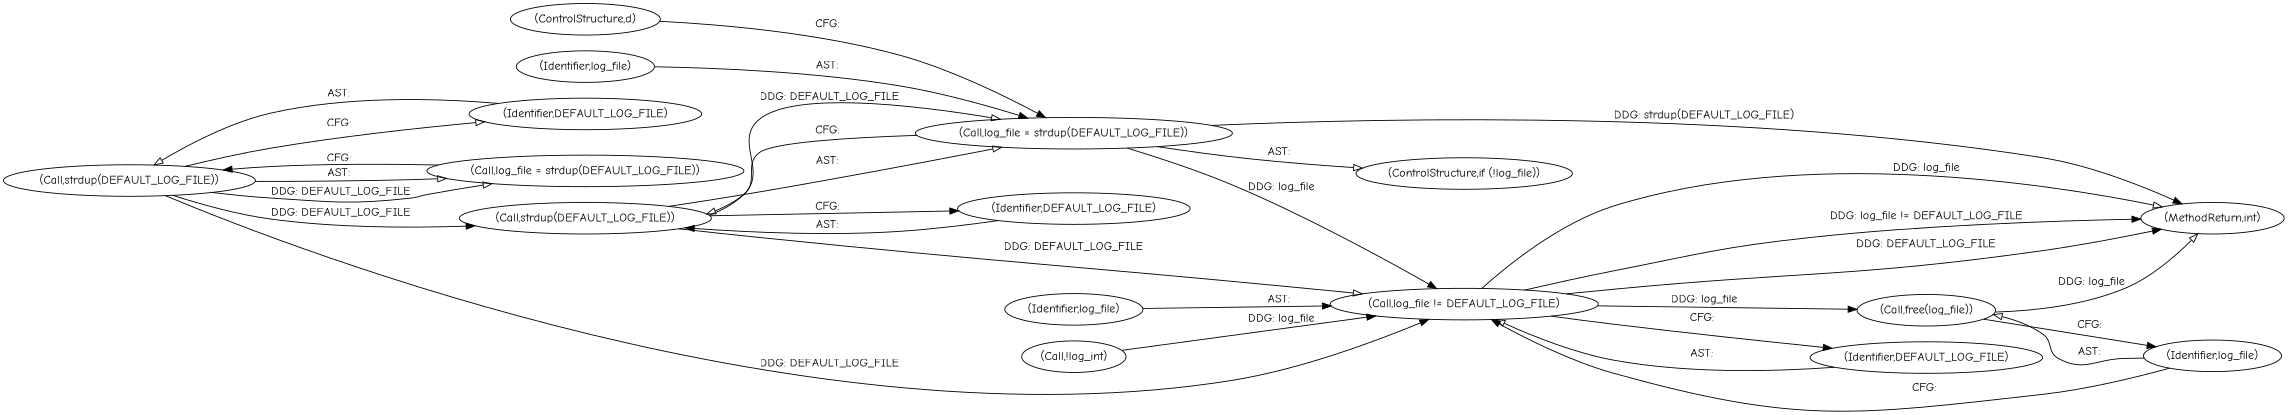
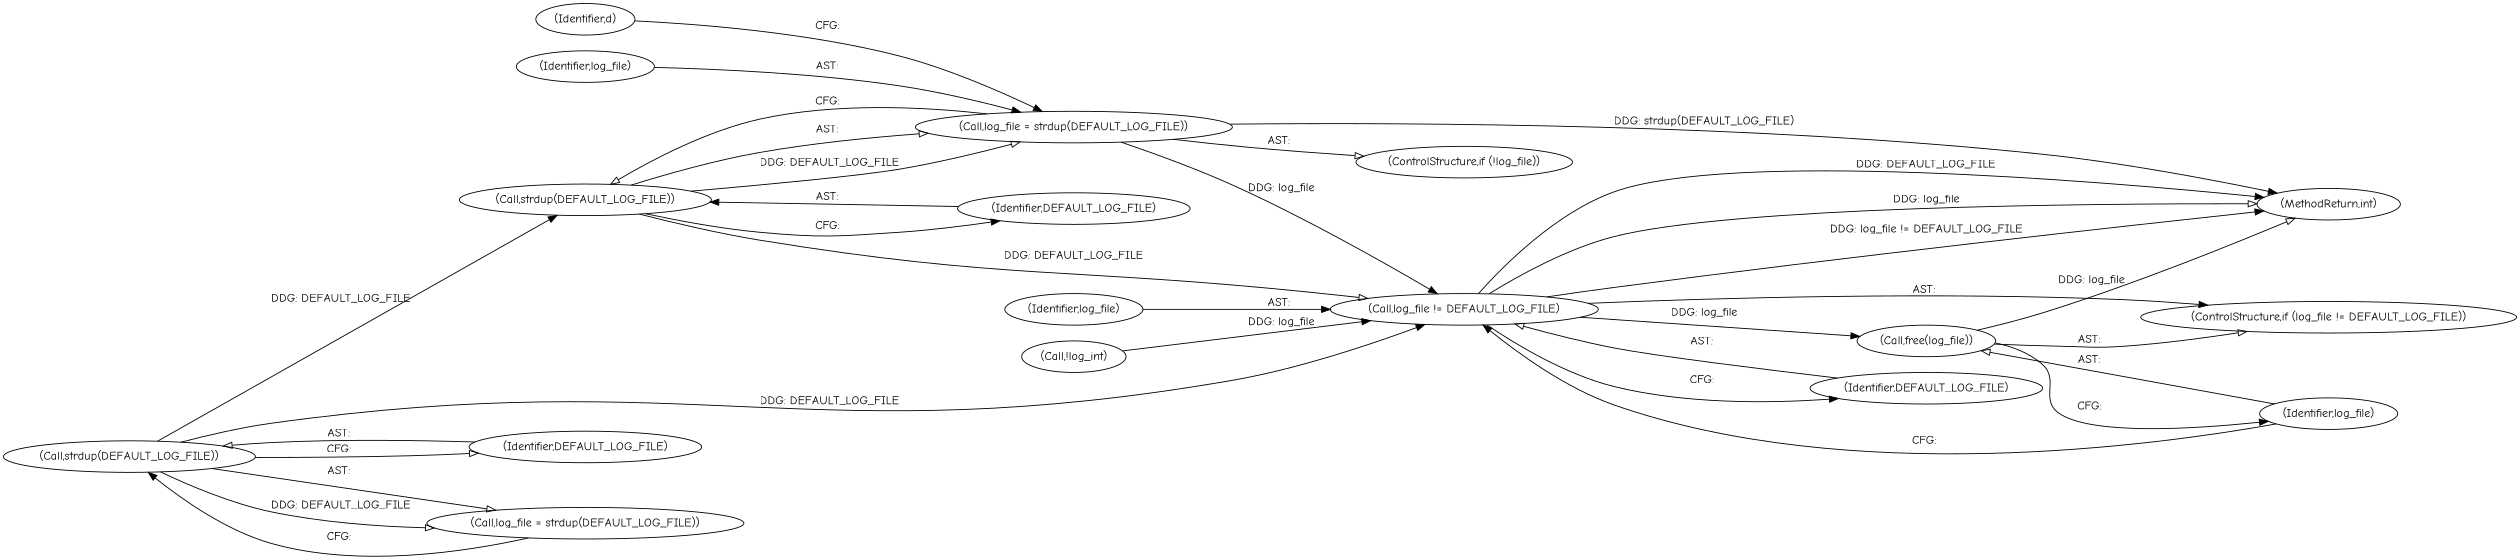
(585, 19) -> (585, 19)
none -> (2329, 317)
